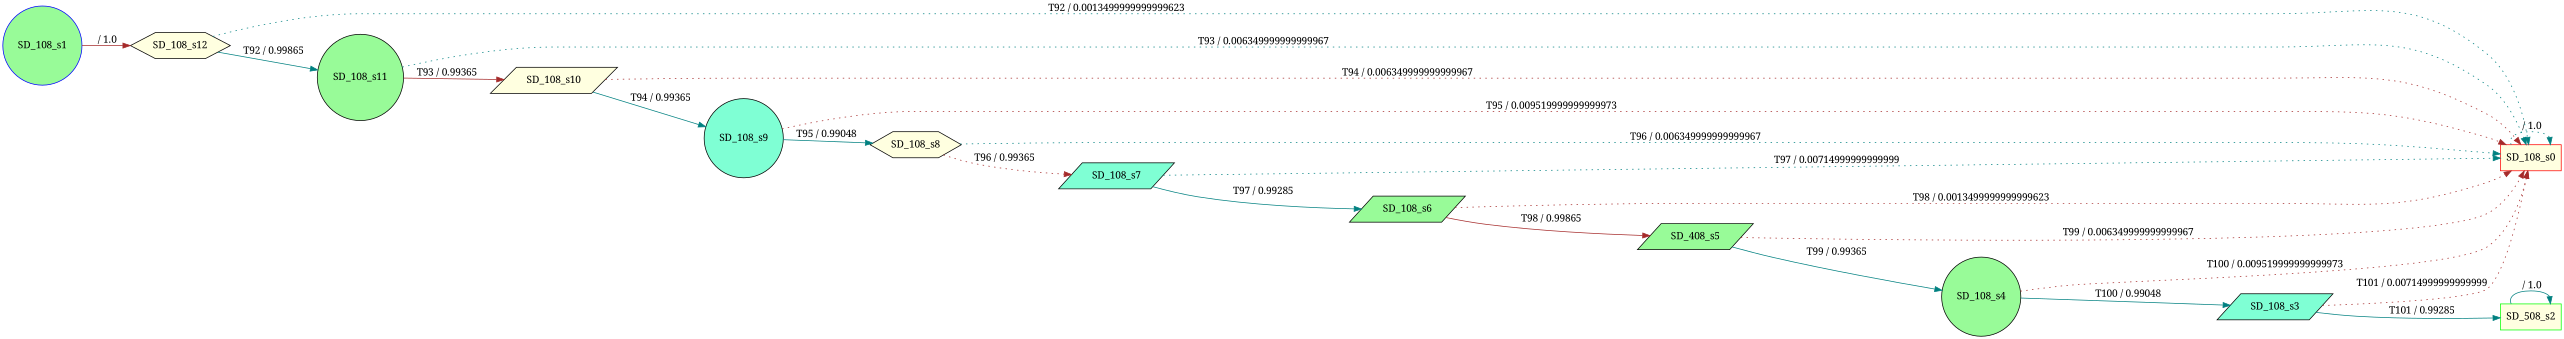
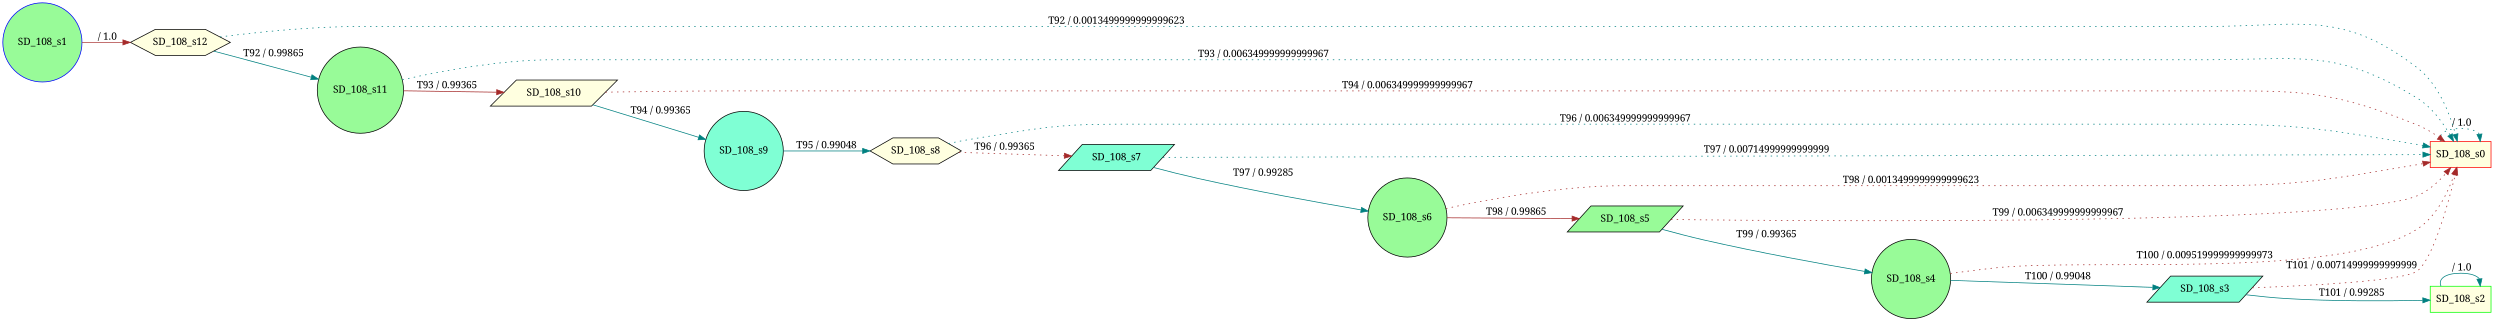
(1642, 111) -> none
(1407, 209) -> (1407, 218)
(1695, 237) -> (1625, 219)
(2531, 317) -> (2461, 299)
